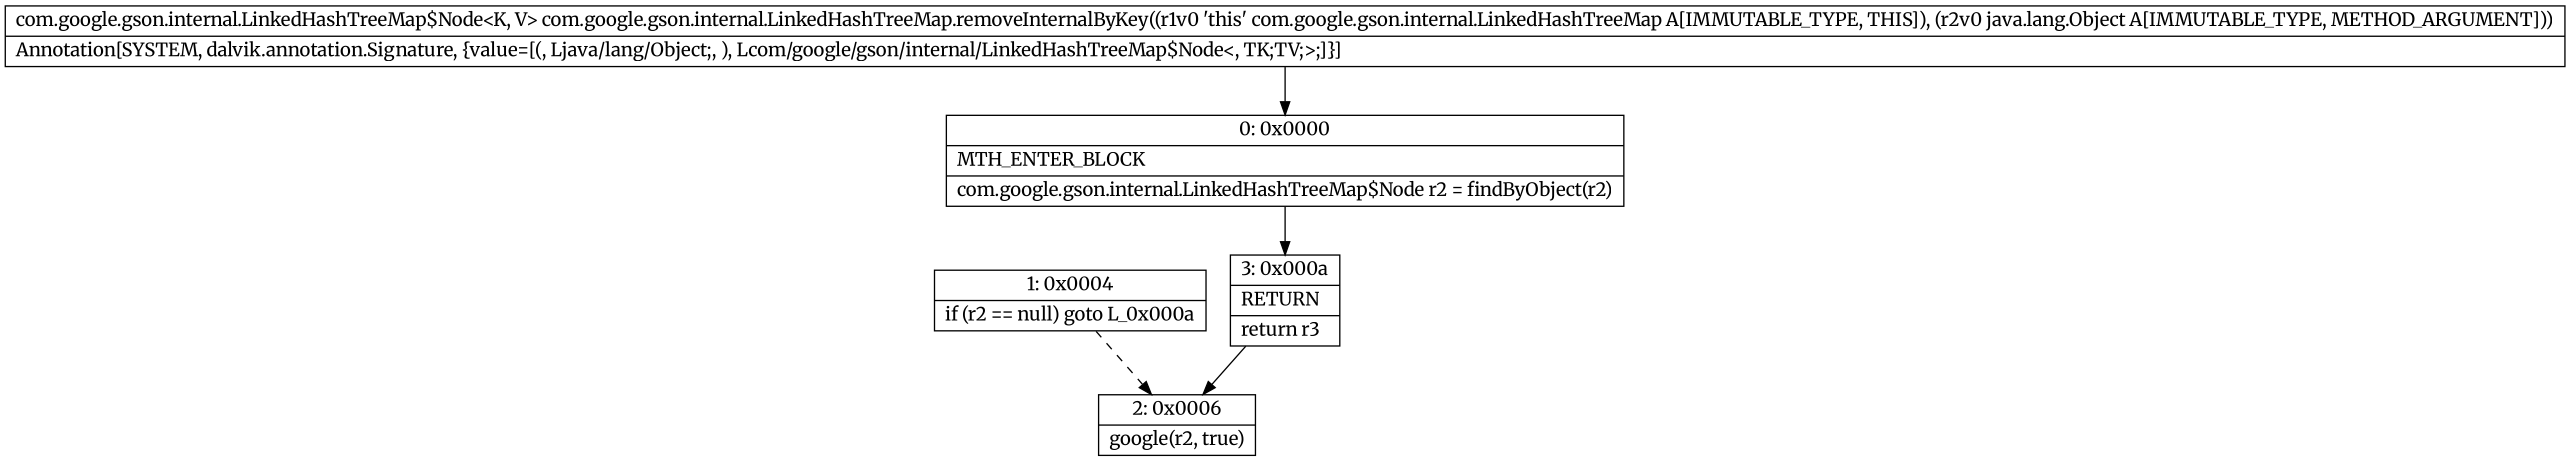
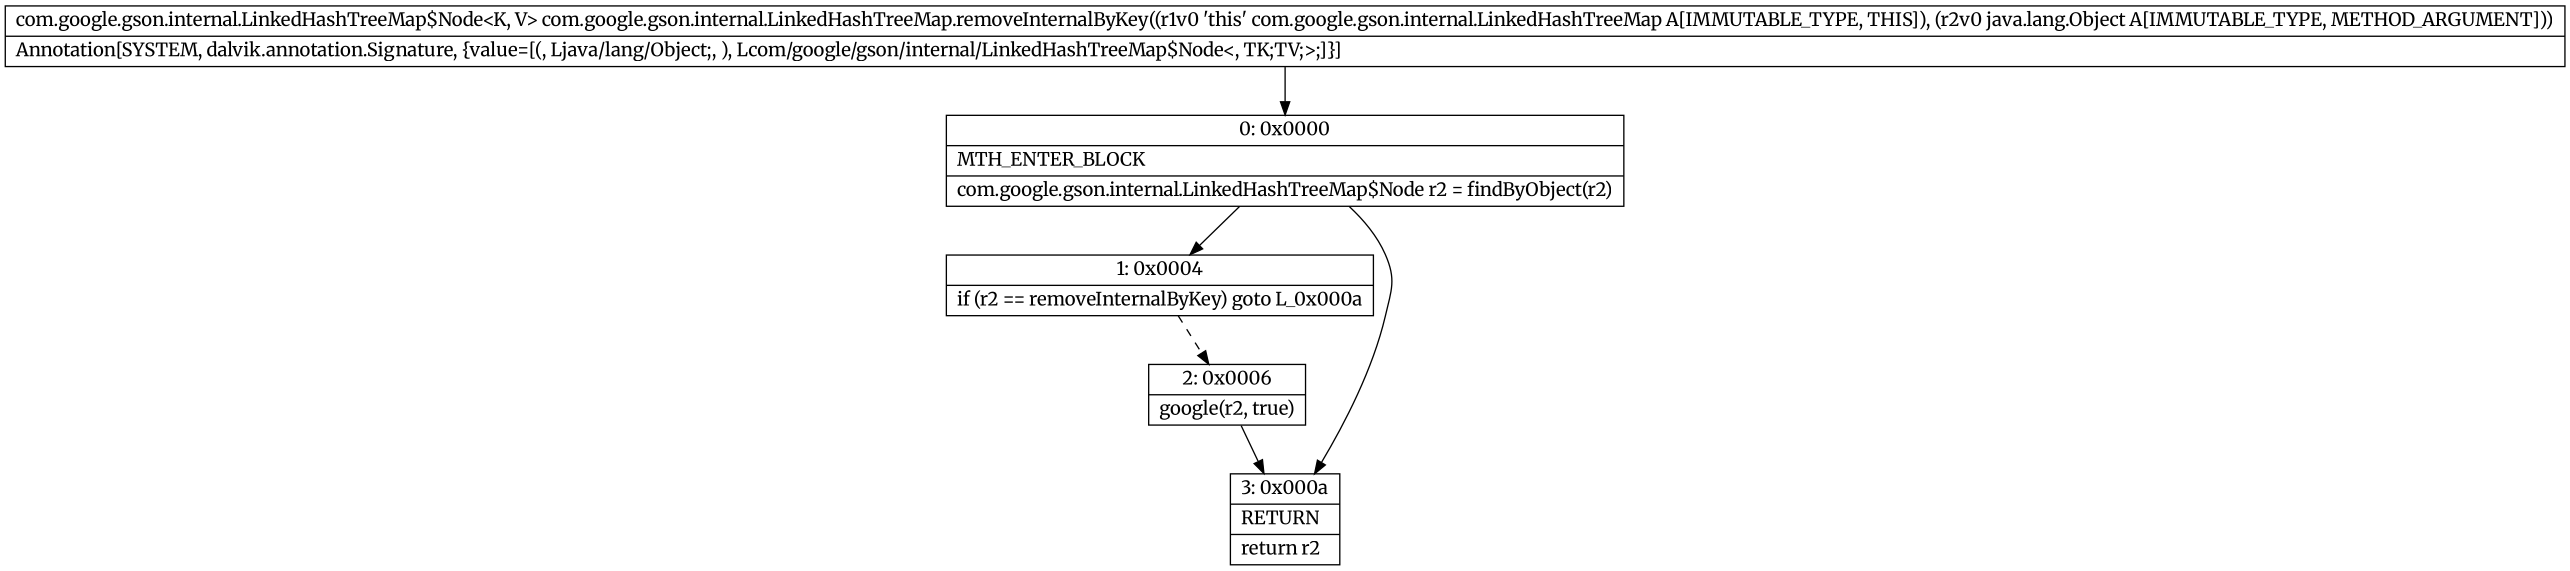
none -> (1220, 226)
(1070, 315) -> (1160, 300)
(1281, 330) -> (1281, 549)
(1229, 365) -> (1250, 443)
